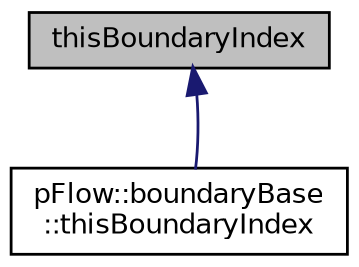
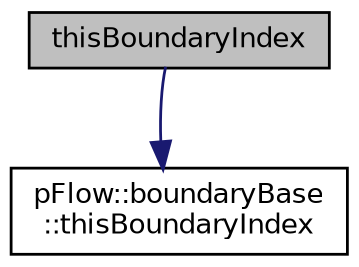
(198, 132) -> (161, 104)
